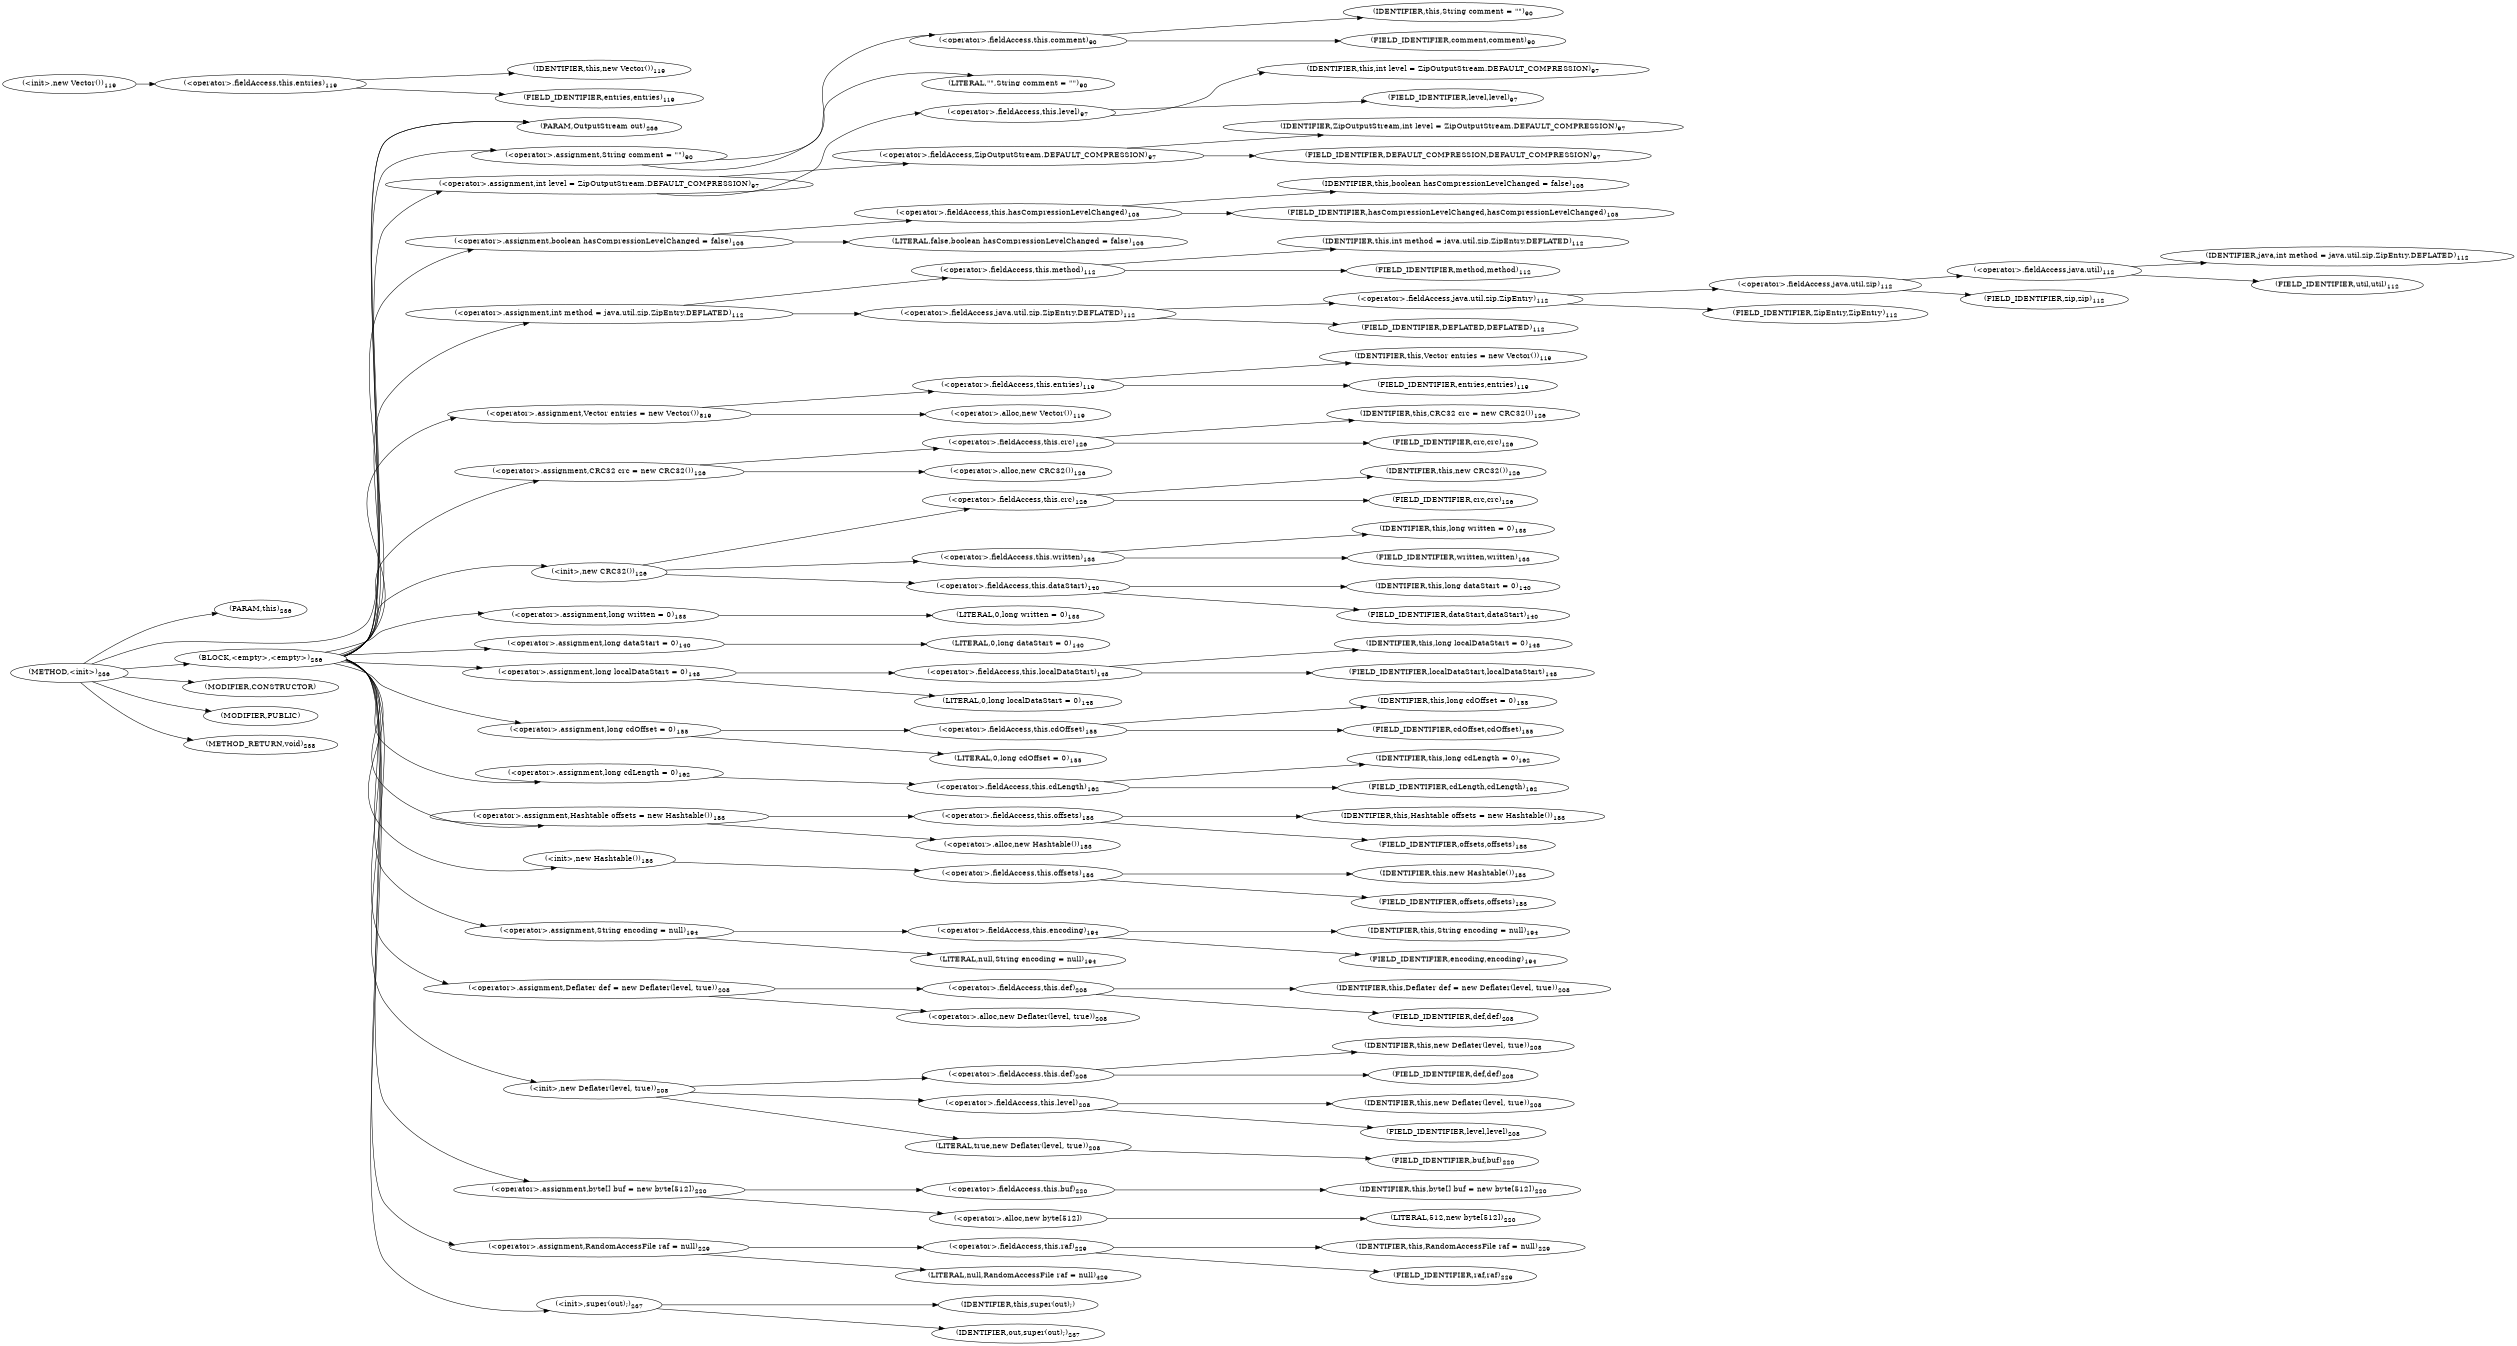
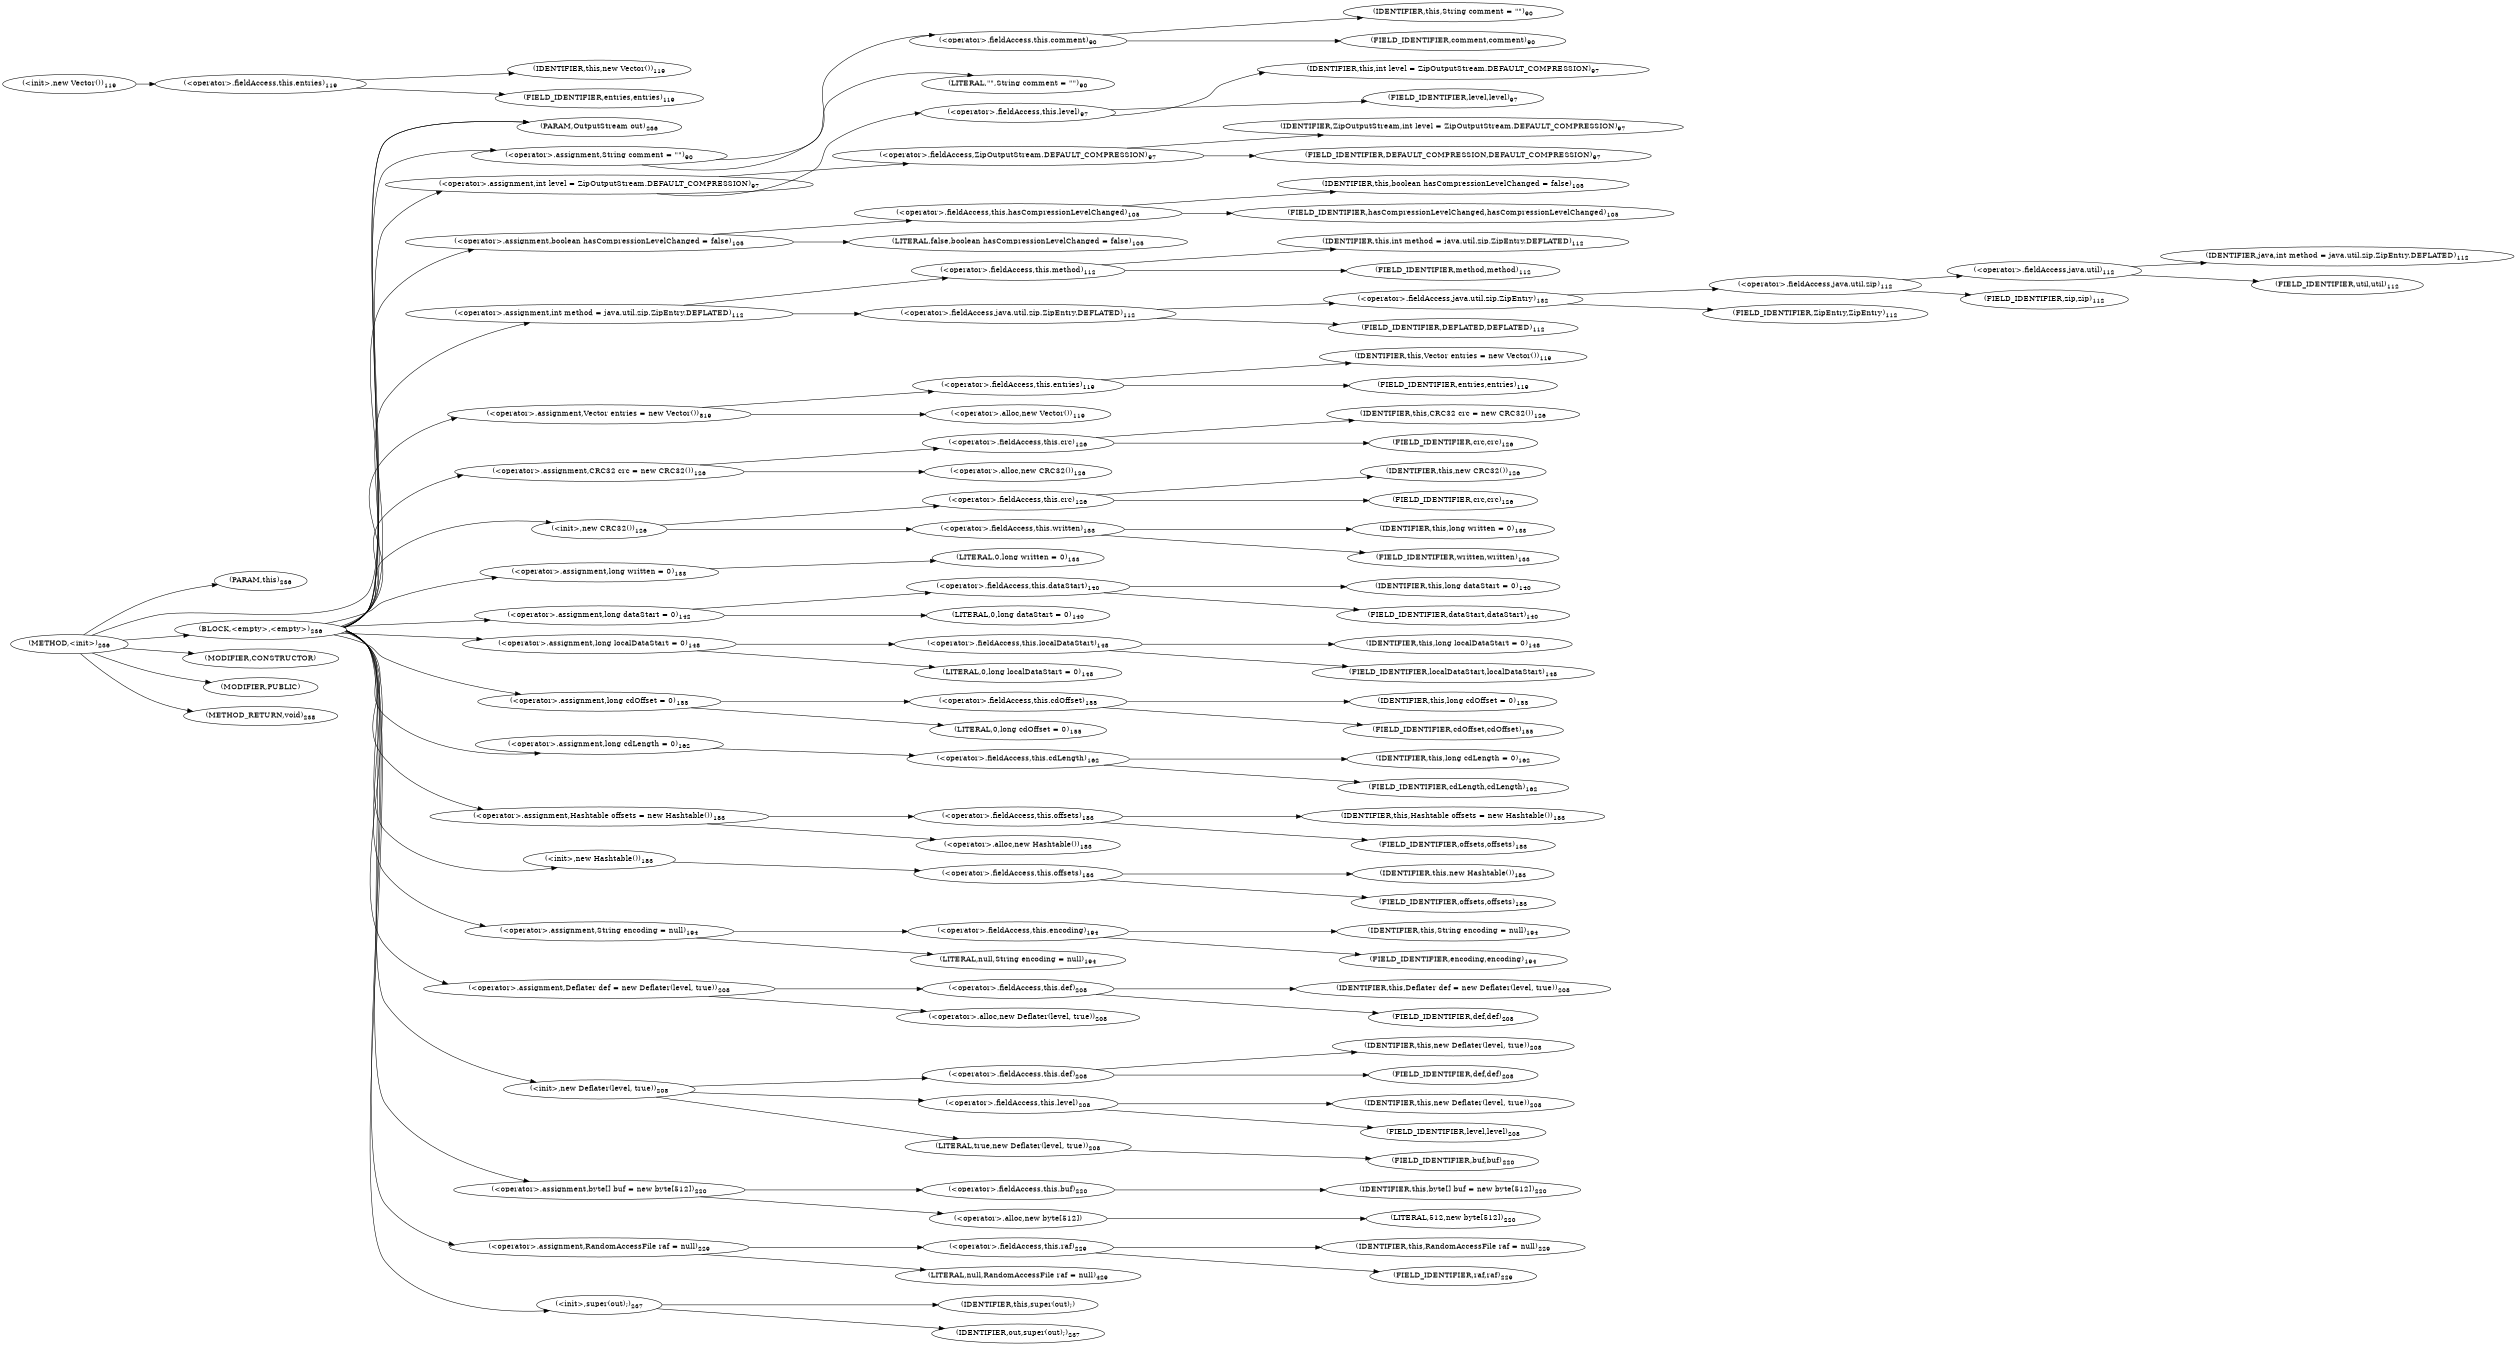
(1543, 299) -> (1543, 299)
(787, 579) -> (809, 601)
(685, 643) -> (685, 615)
